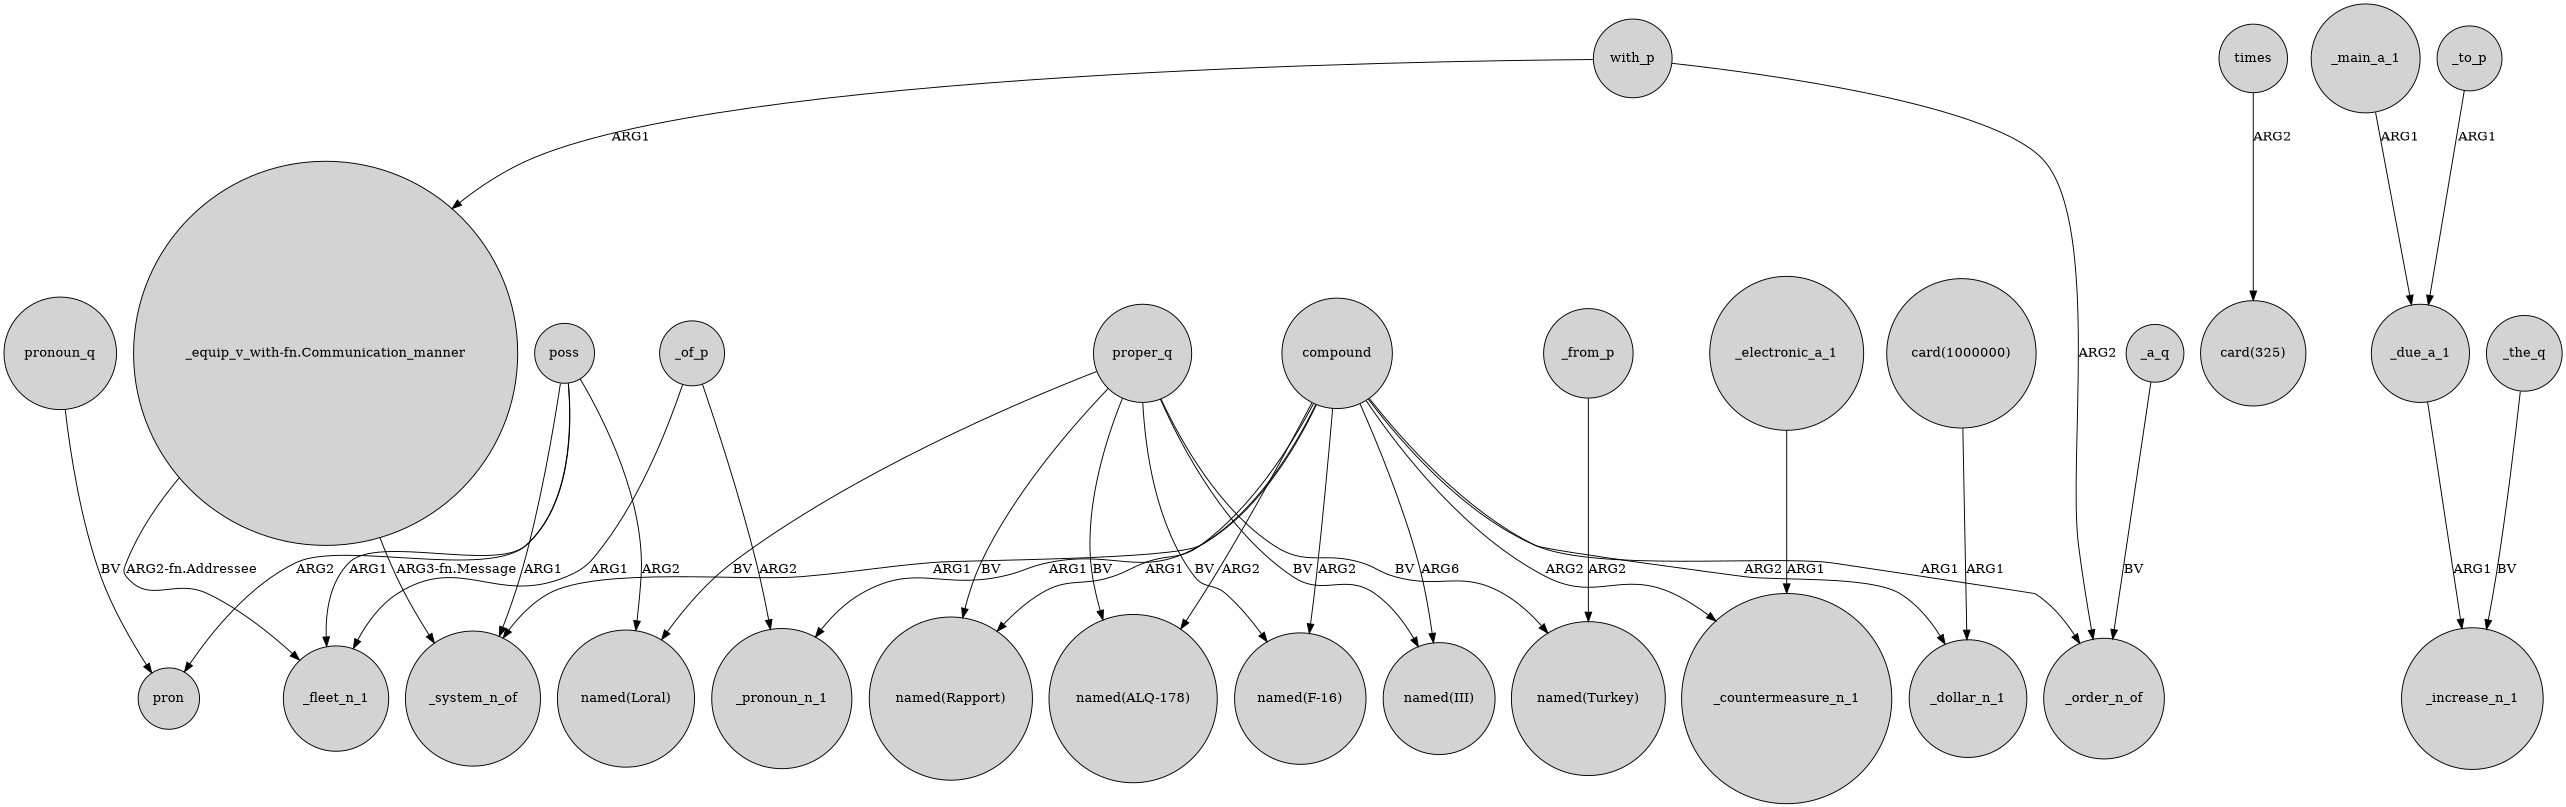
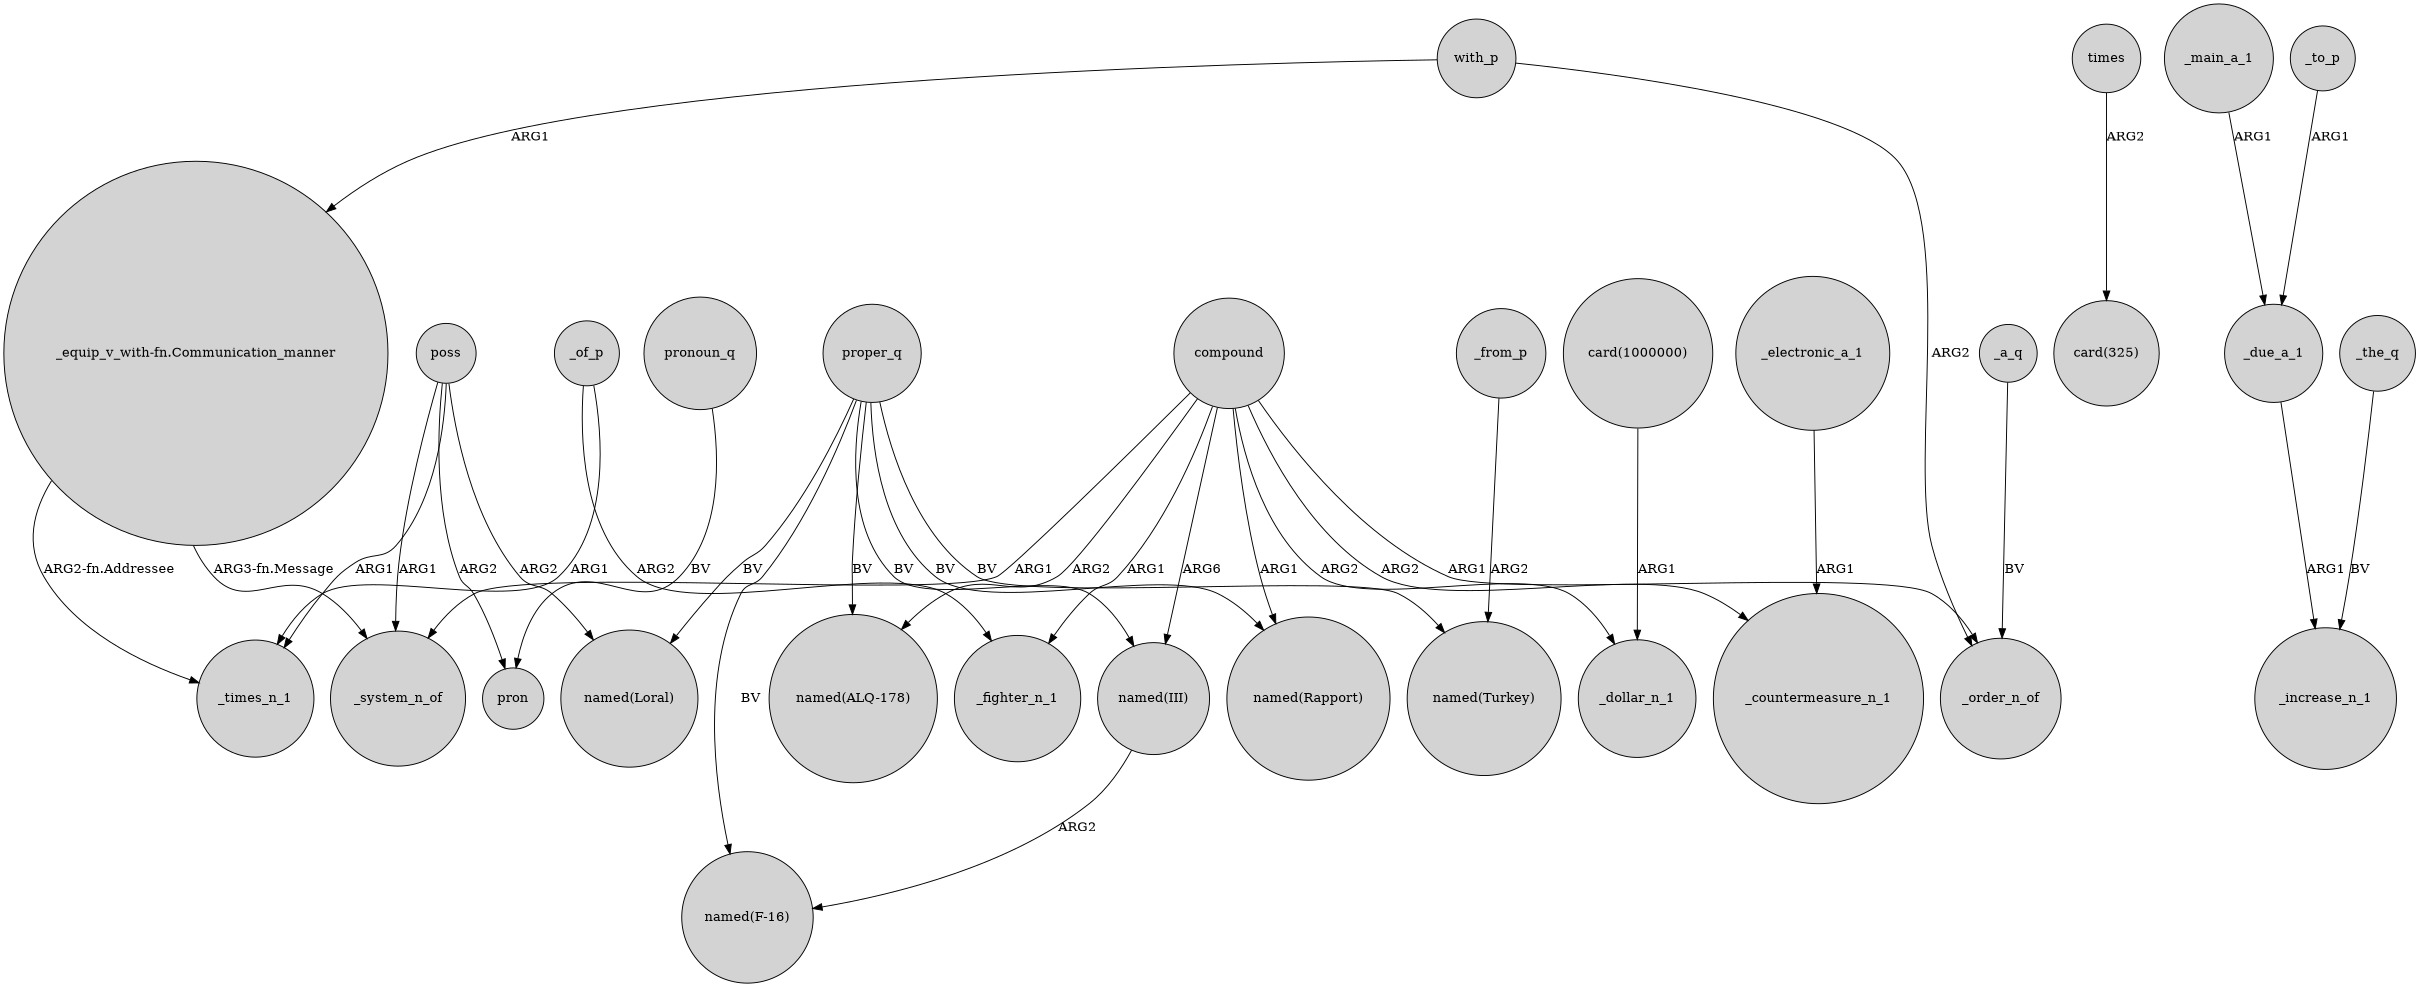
(1323, 516) -> (994, 858)
(336, 699) -> (255, 699)
(782, 699) -> (1018, 699)
